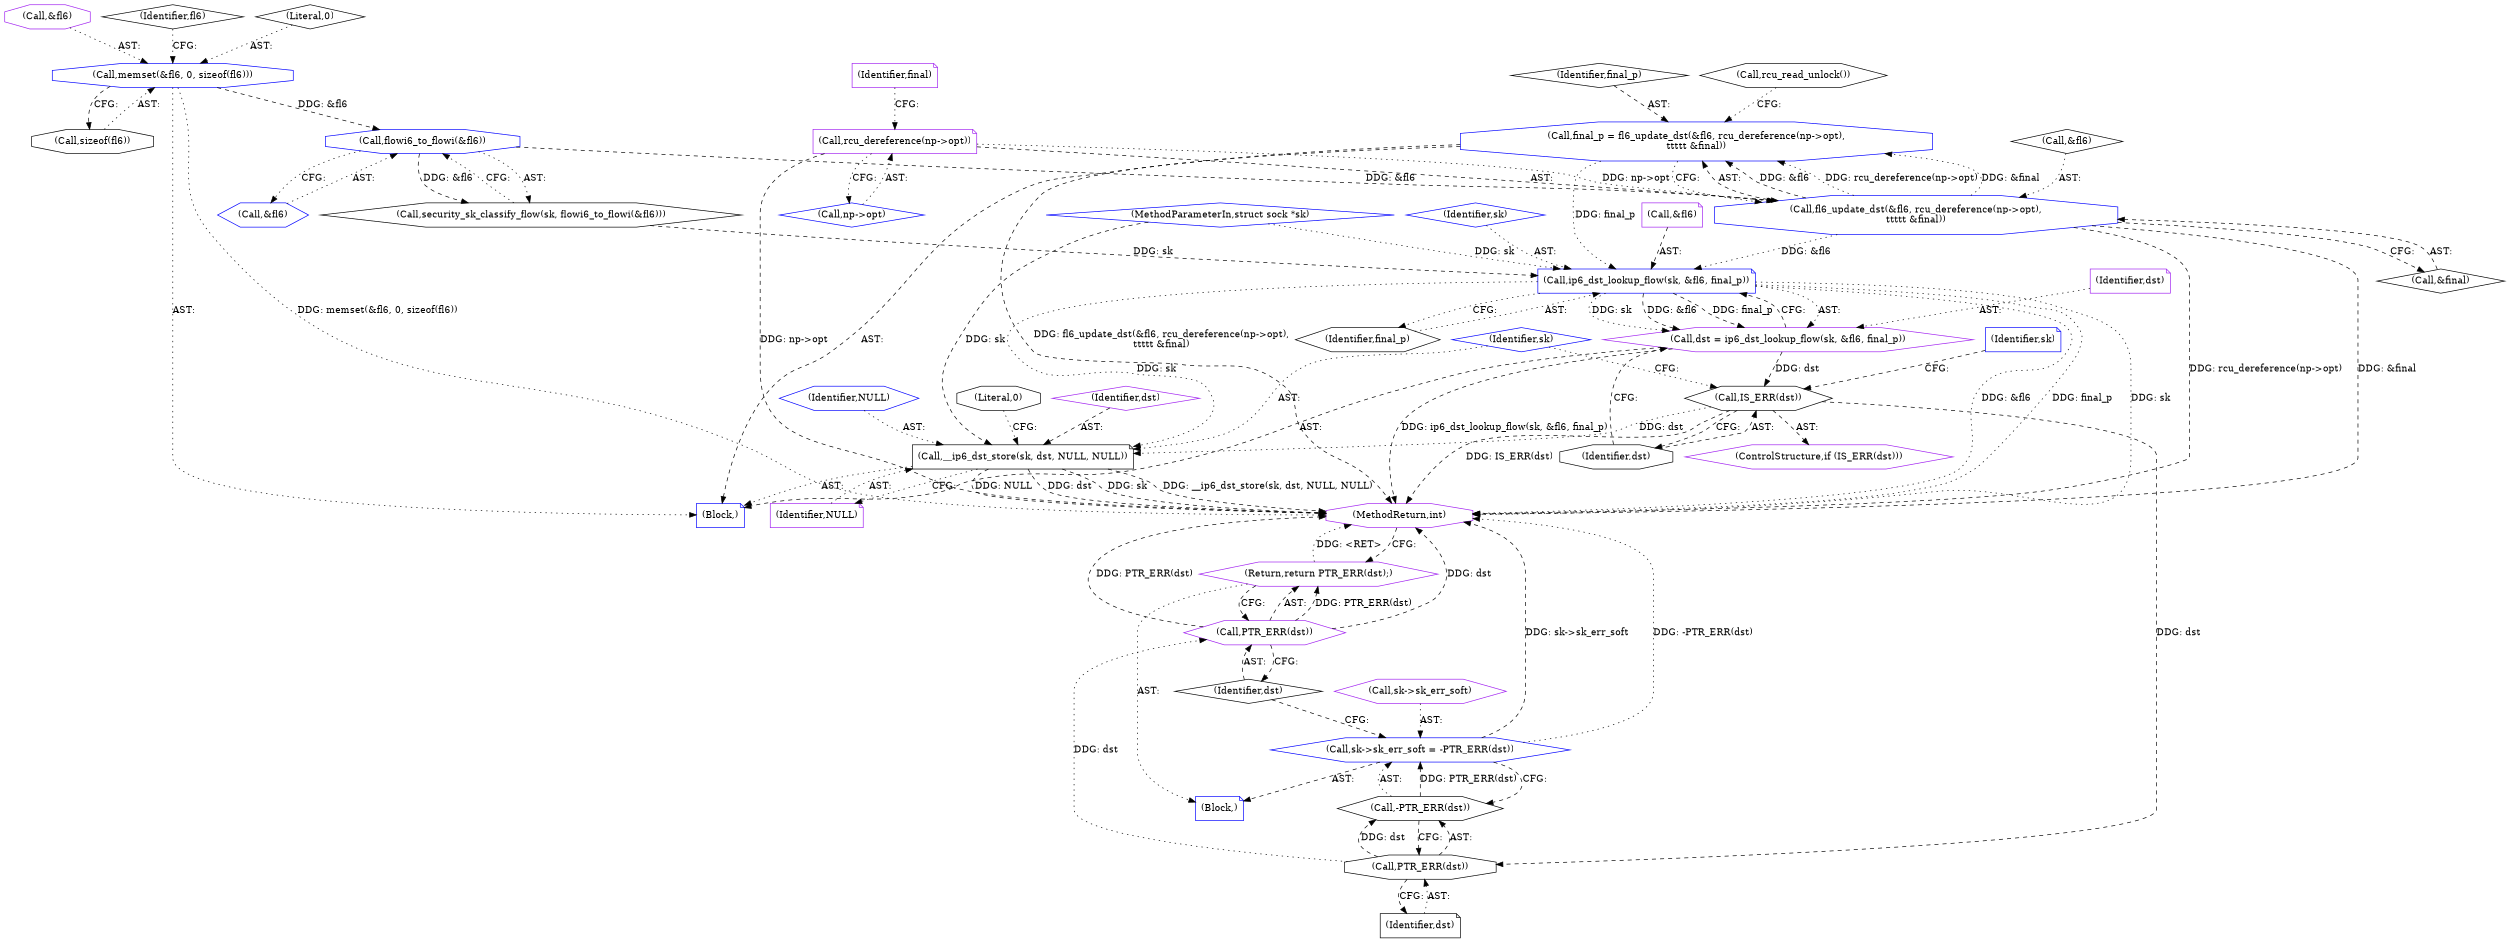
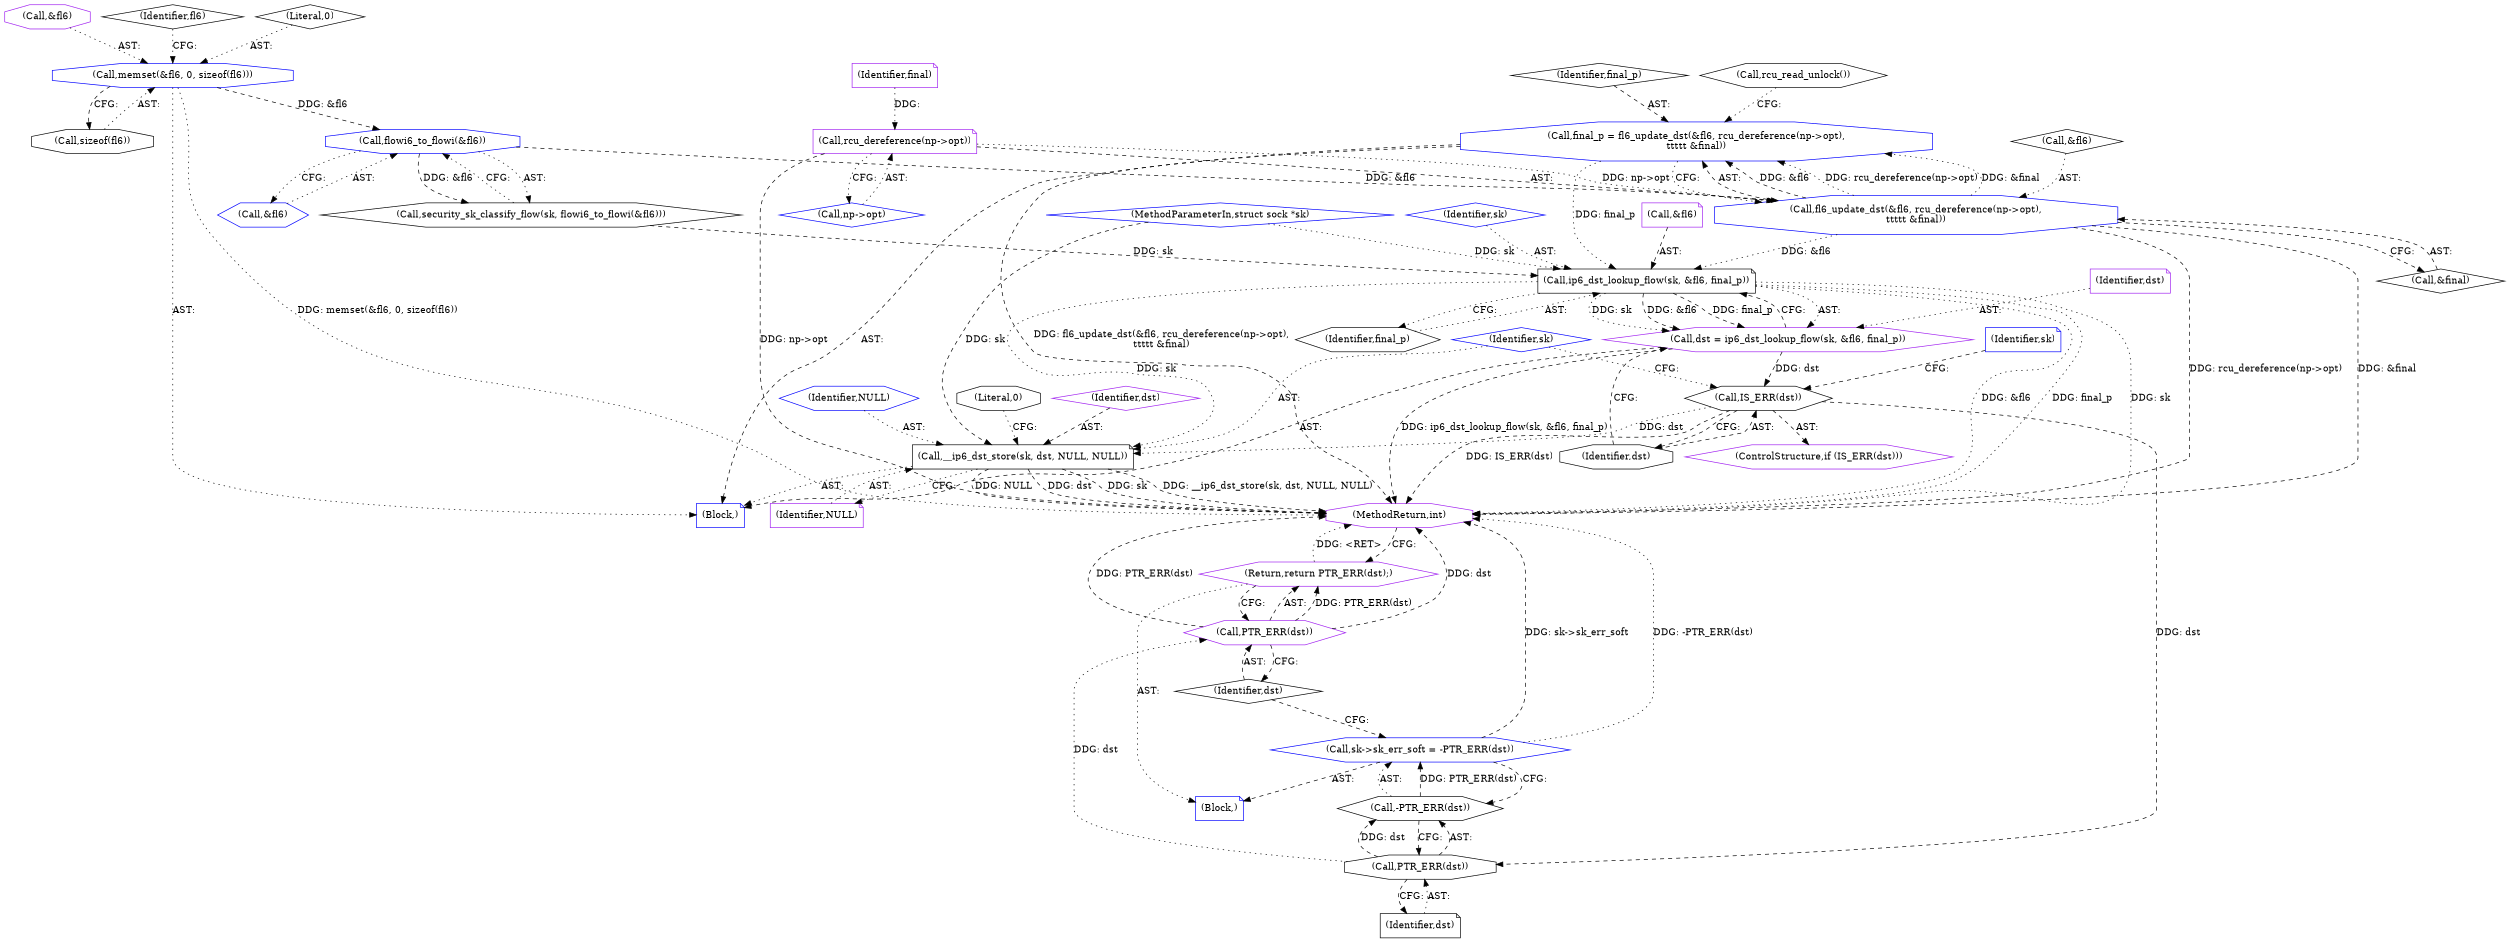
(909, 105) -> (909, 105)
(1647, 281) -> (1647, 281)
(1420, 691) -> none
